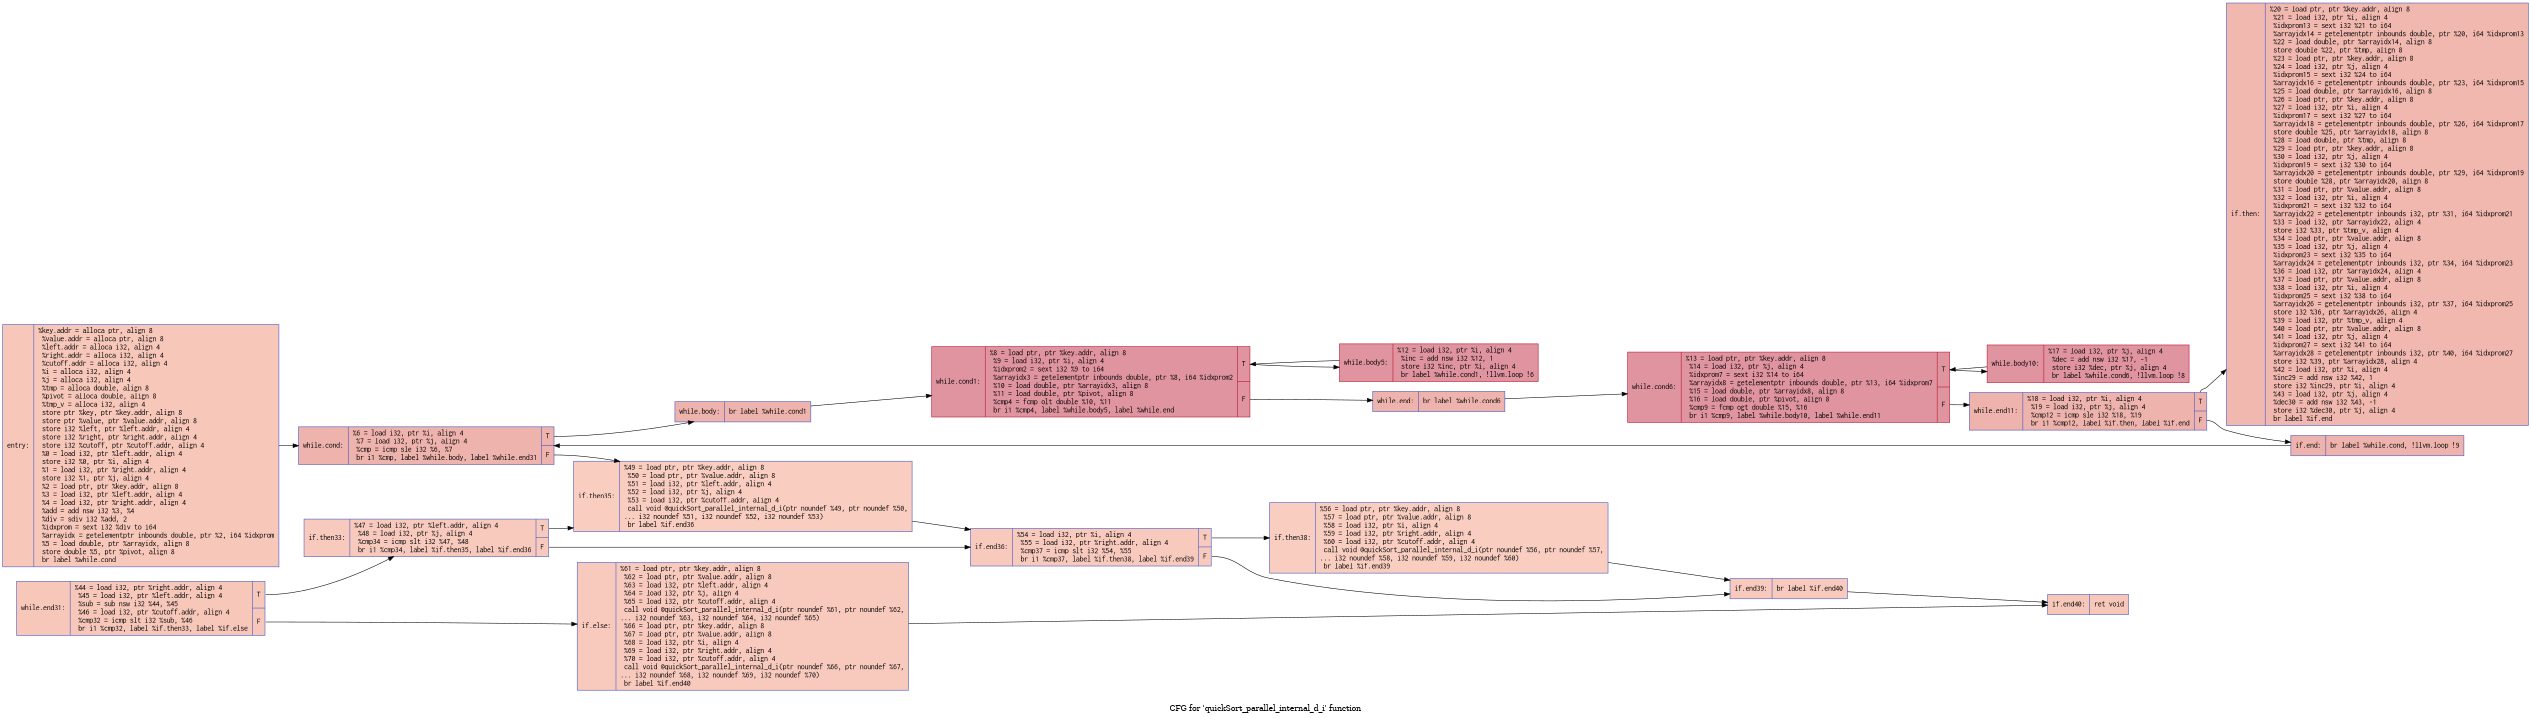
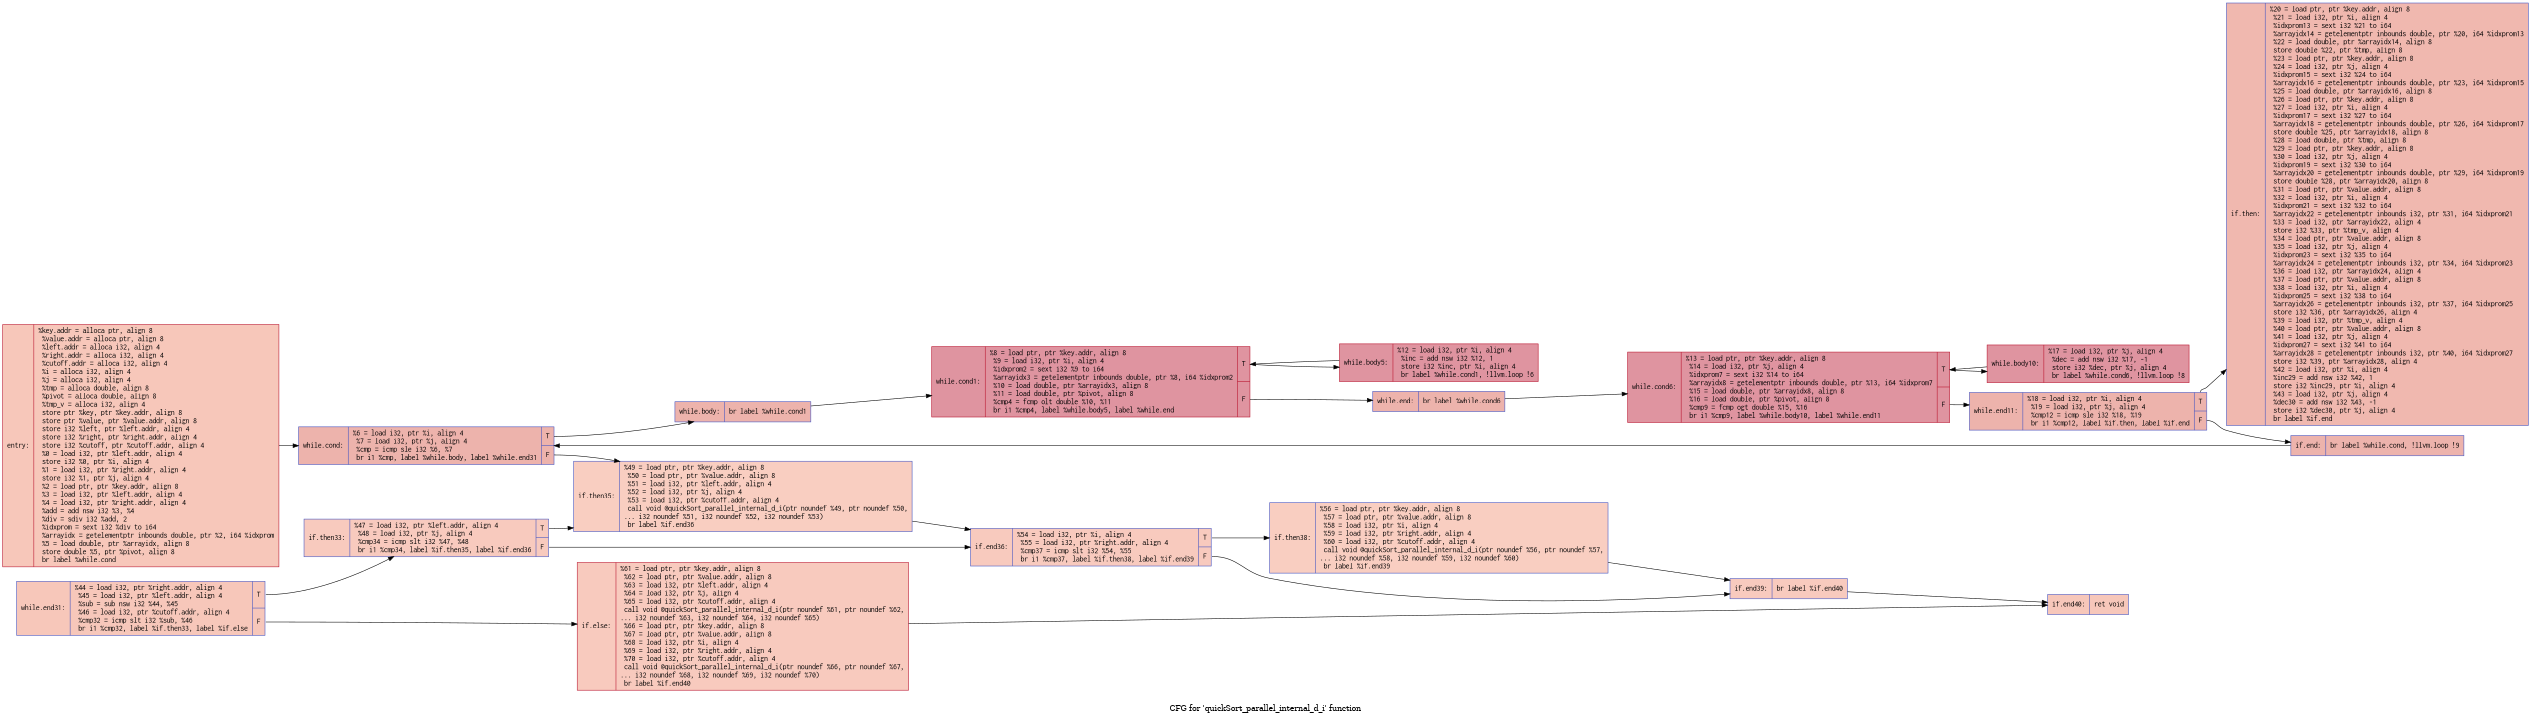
(141, 446) -> (141, 446)
(743, 626) -> (743, 626)
